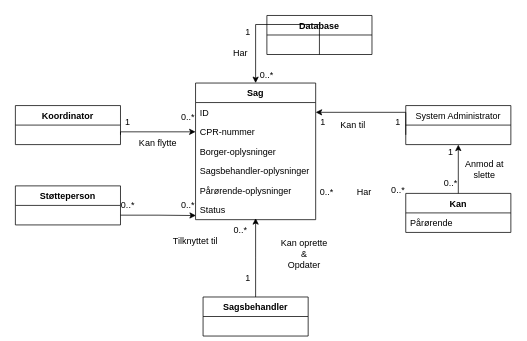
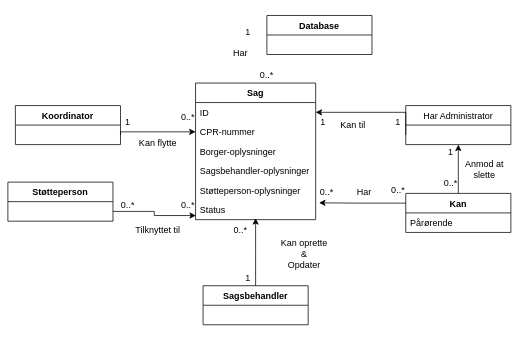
(276, 24) -> none
(458, 116) -> (458, 116)
(250, 191) -> (258, 191)
none -> (325, 203)
(68, 205) -> (60, 201)
(195, 241) -> (158, 230)
(255, 316) -> (255, 305)
